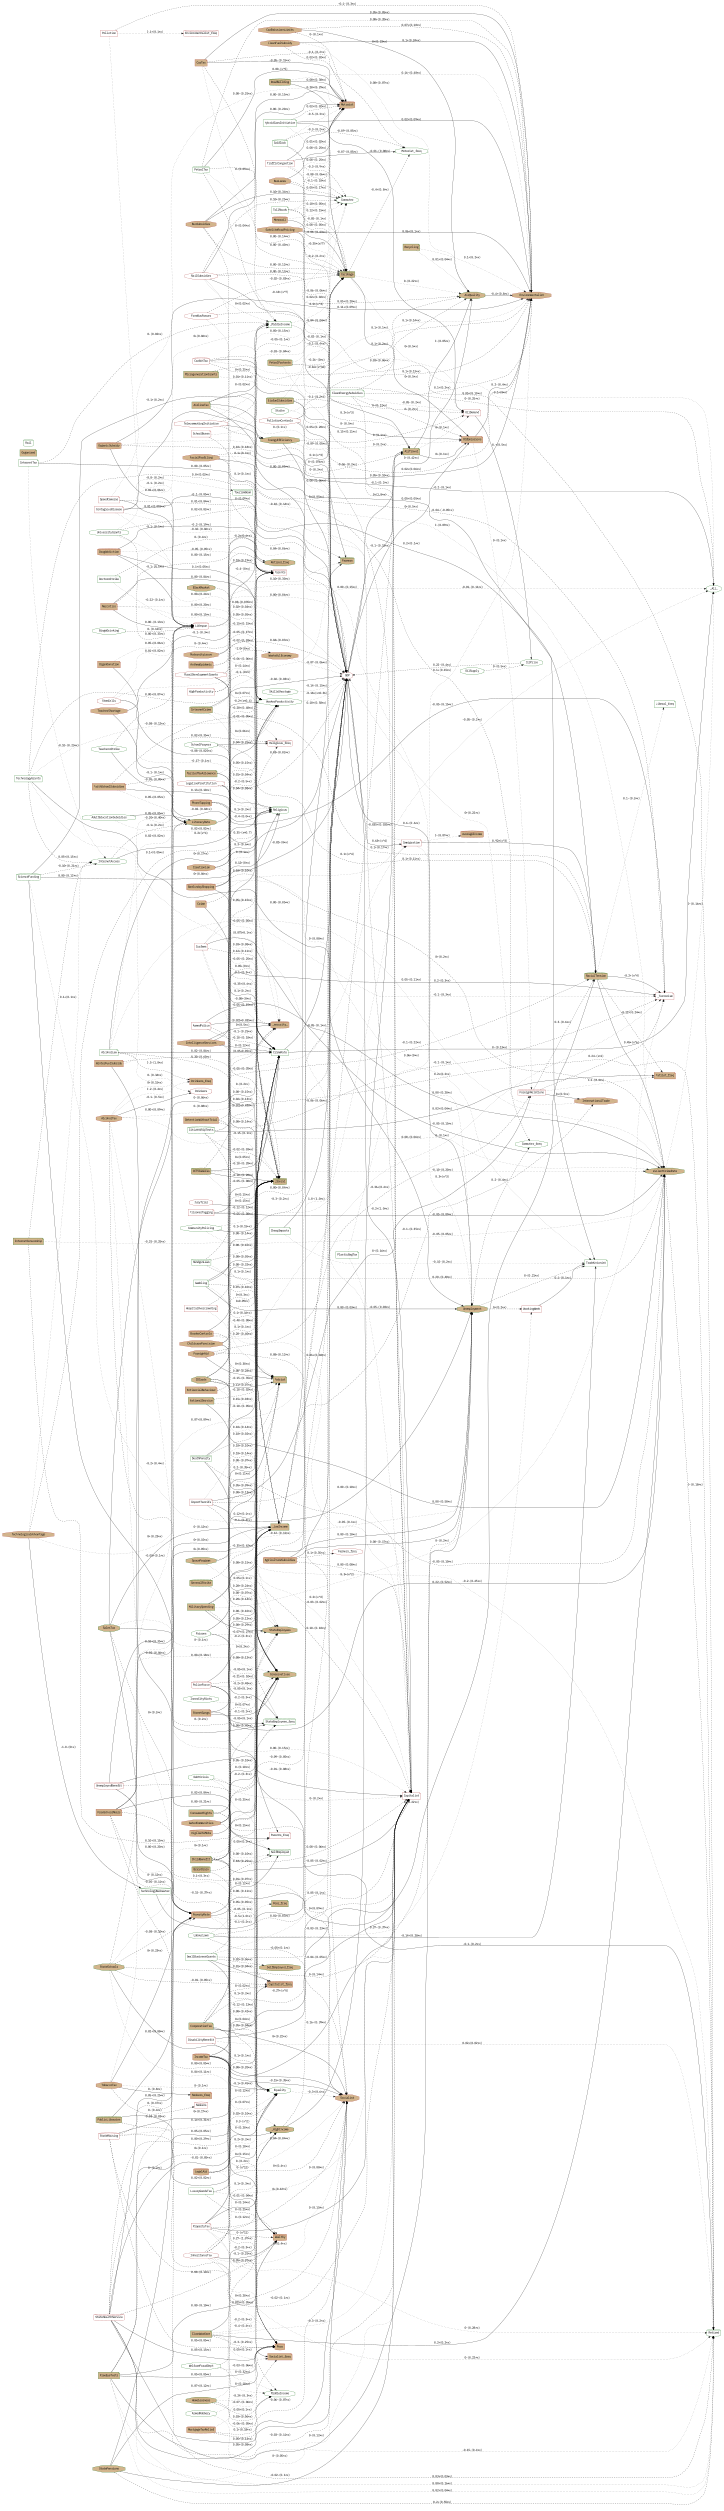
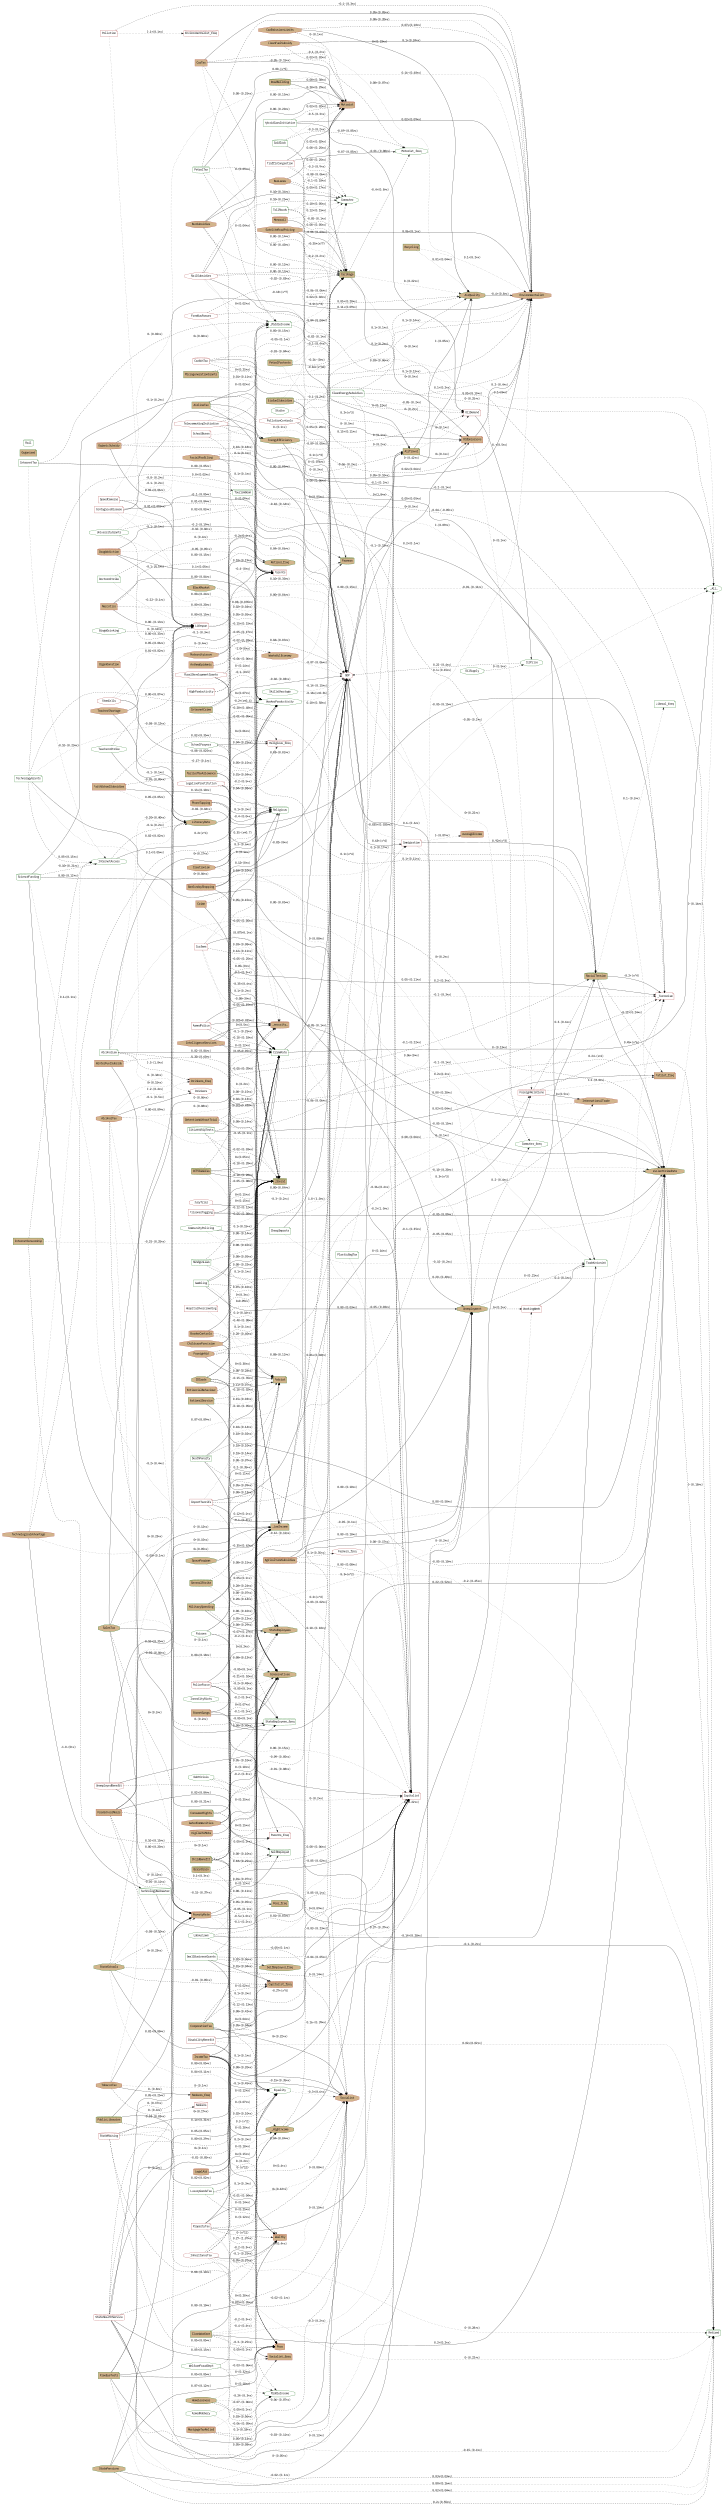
(109, 818) -> none
